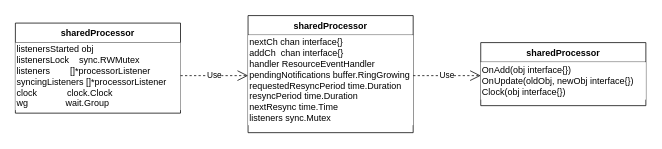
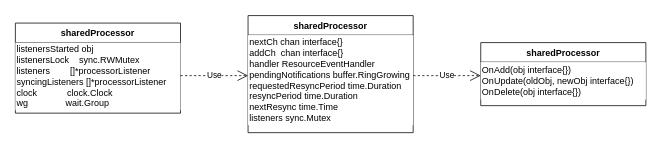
(567, 81) -> (567, 81)
